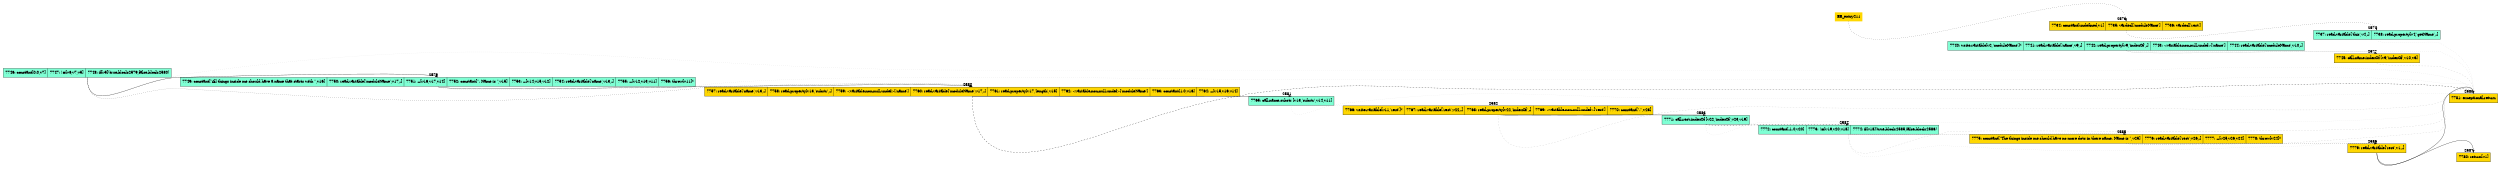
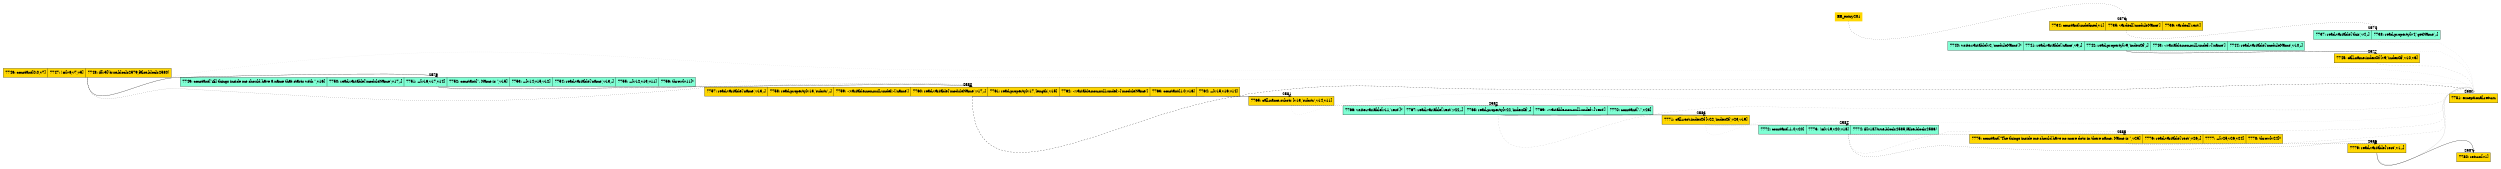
(1849, 17) -> (1849, 17)
(2250, 52) -> (2250, 52)
(87, 73) -> (87, 73)
(1291, 101) -> (1291, 101)
(1393, 106) -> (1393, 106)
(1498, 110) -> (1498, 110)
(1706, 120) -> (1706, 120)
(1776, 125) -> (1776, 125)
(2440, 140) -> (2440, 140)
(2105, 151) -> (2105, 151)
